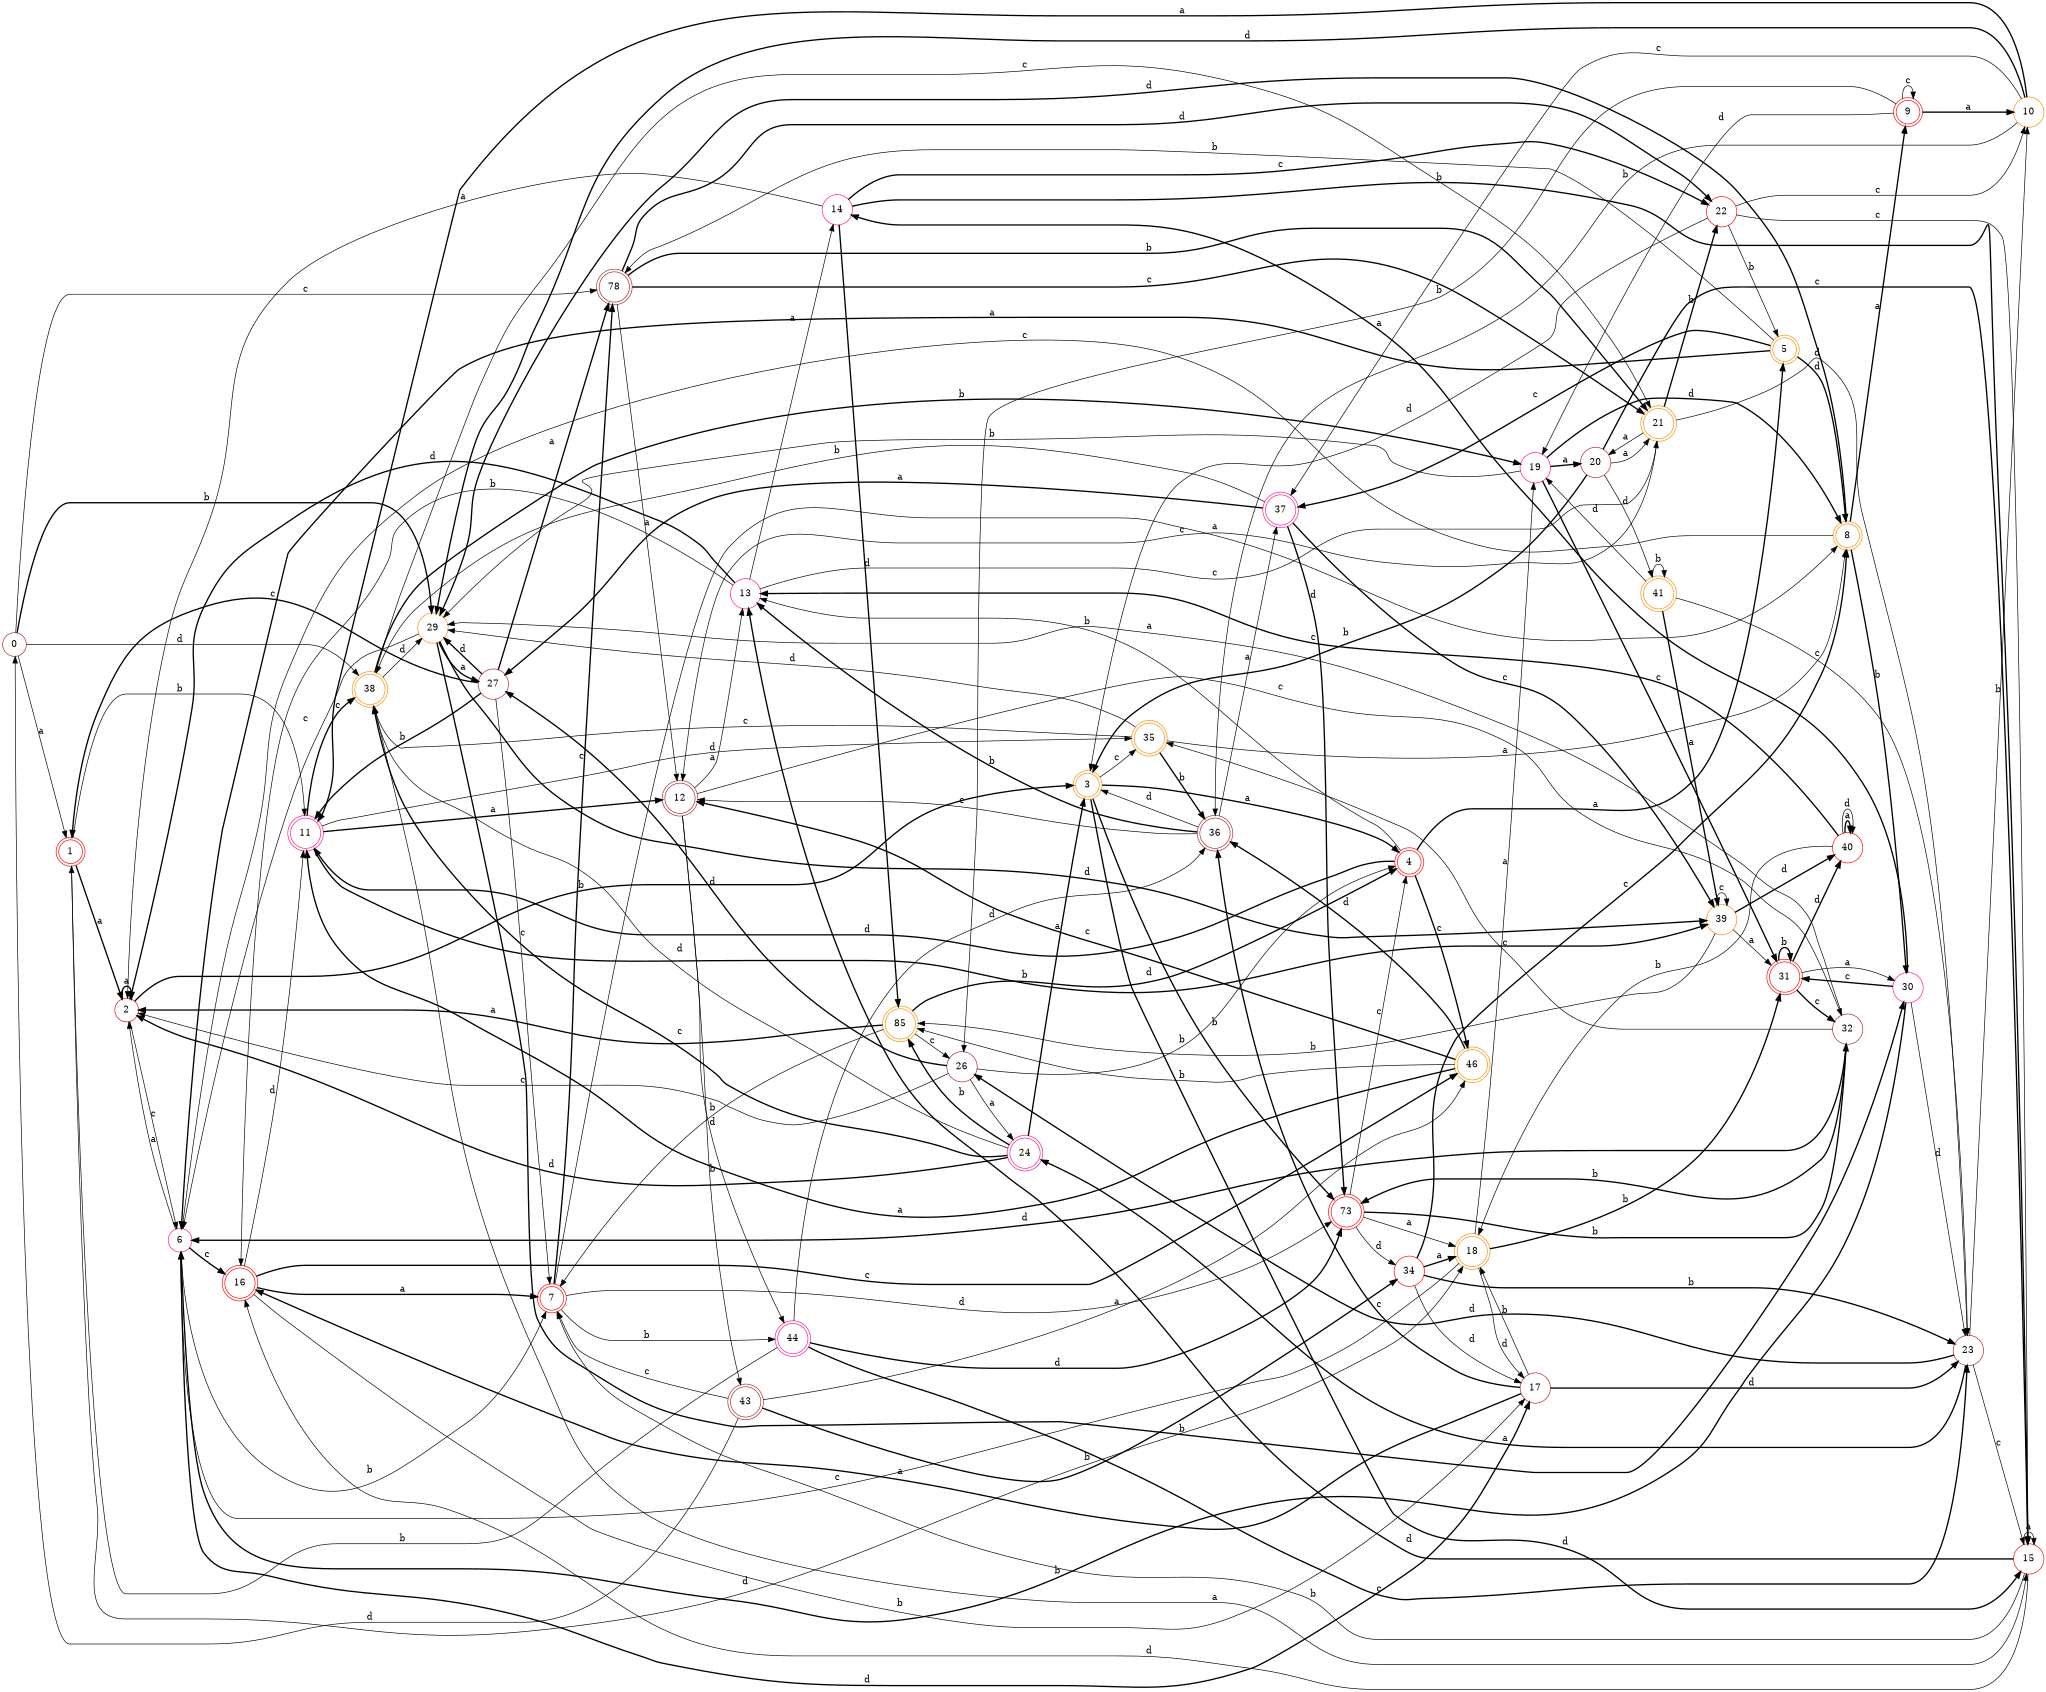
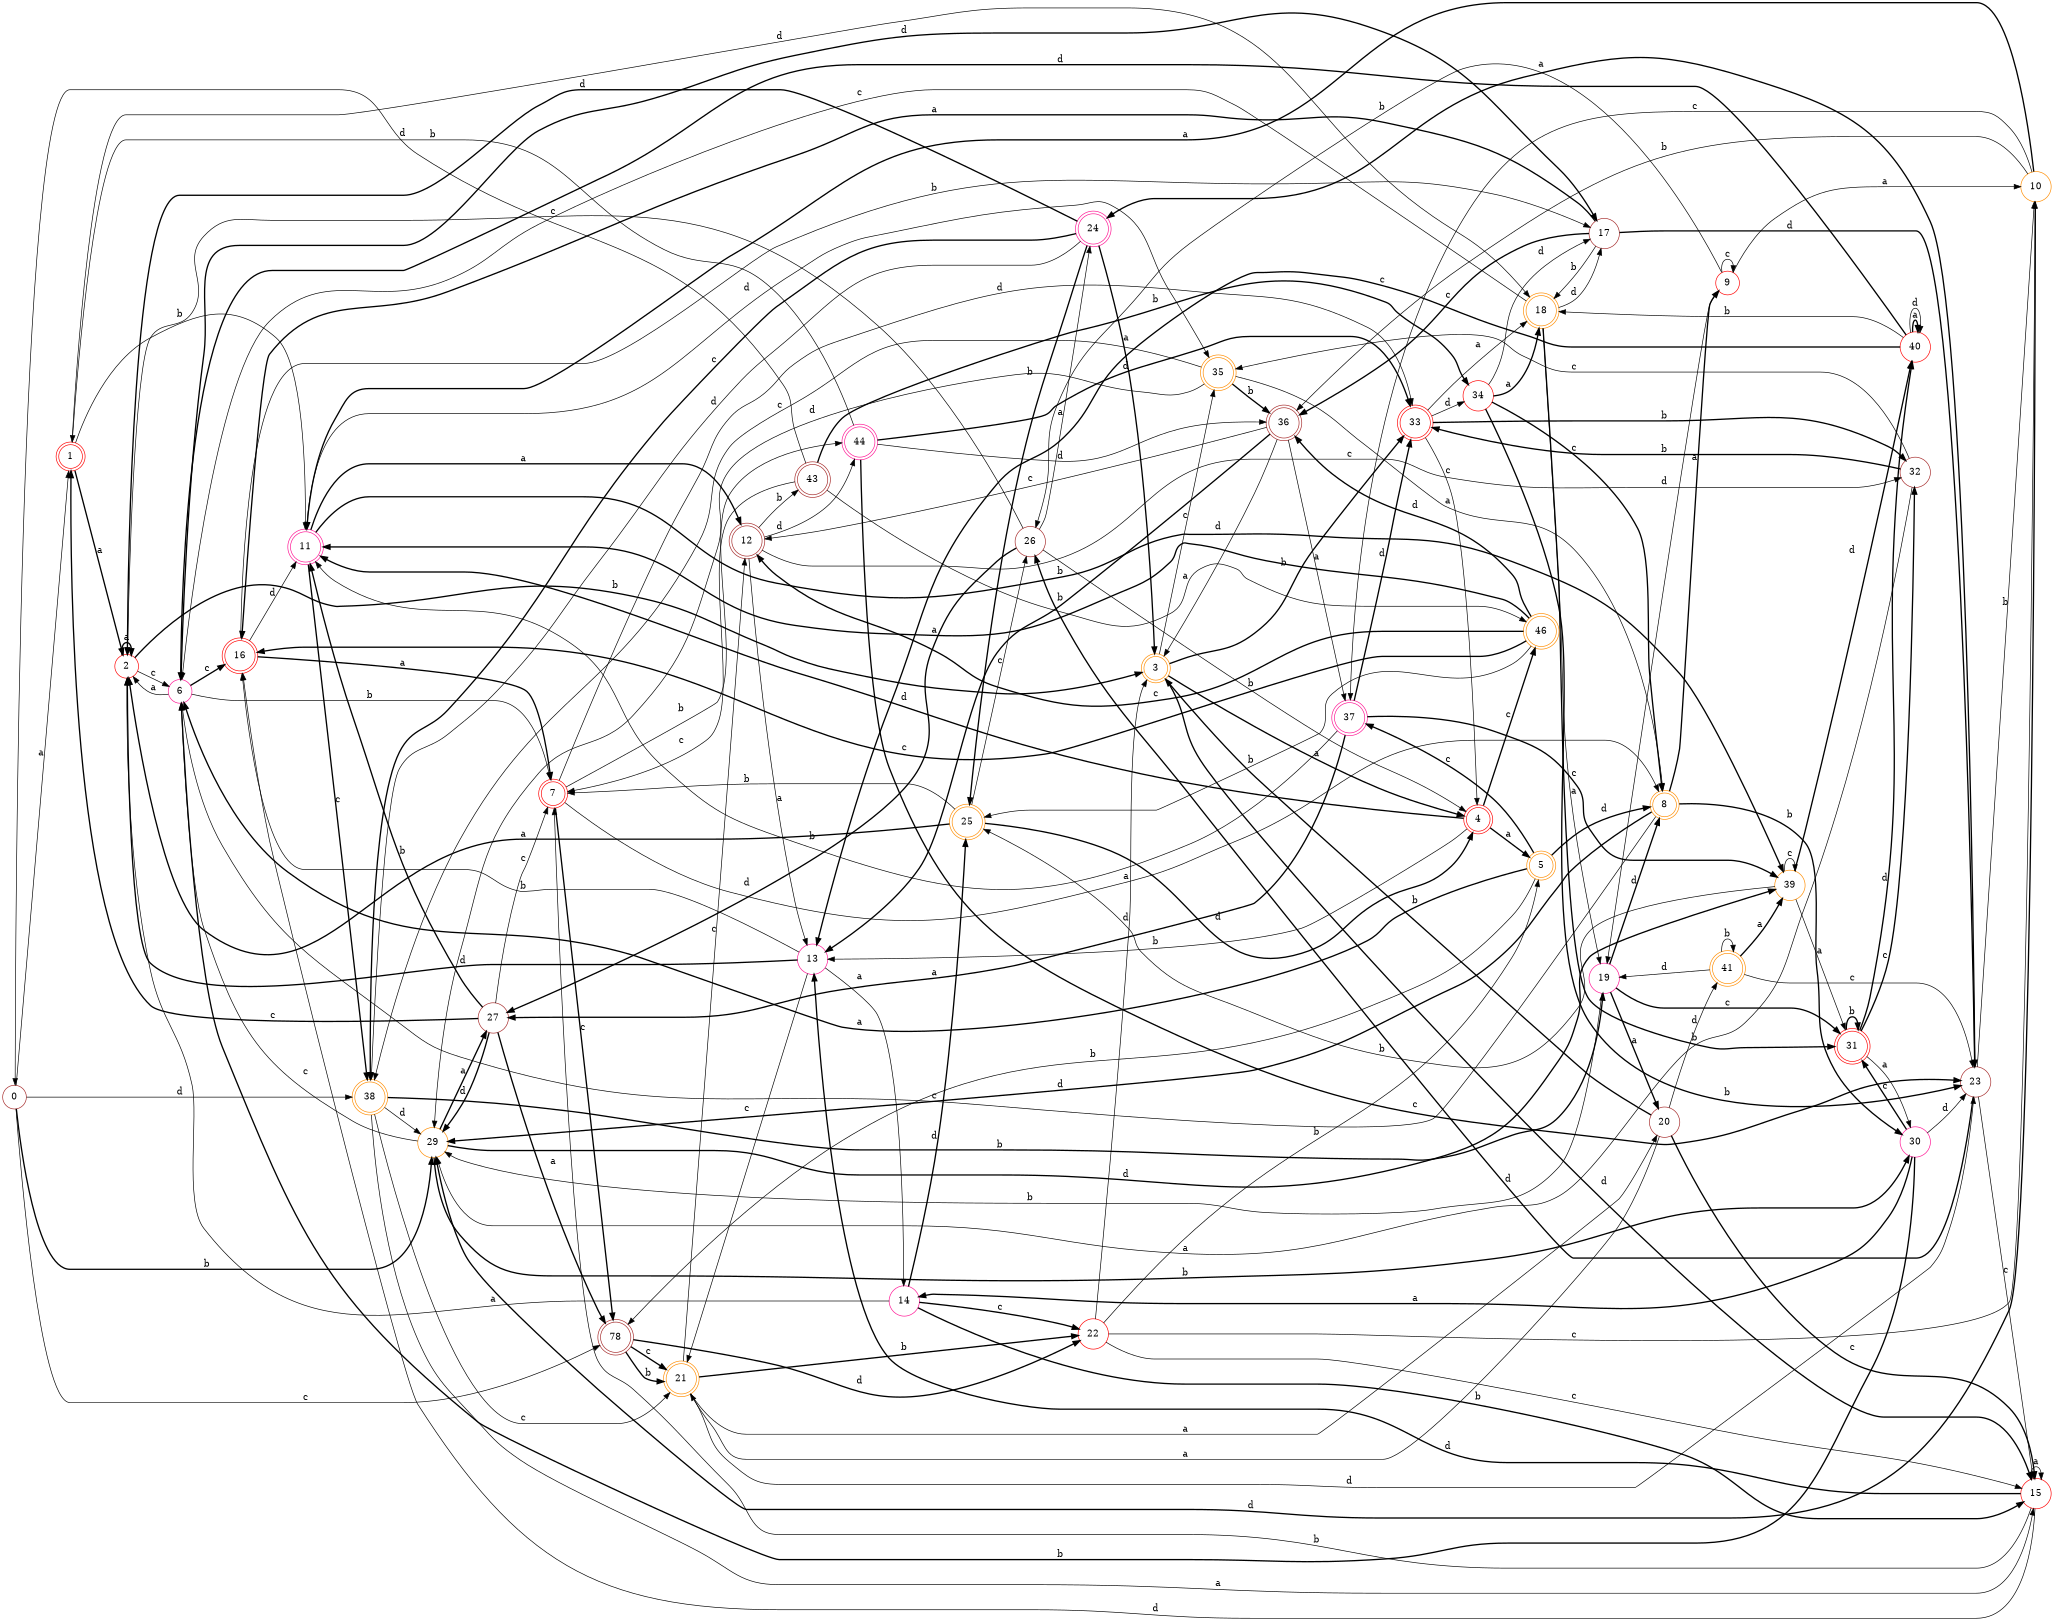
(1908, 112) -> (1728, 283)
(1965, 112) -> (1856, 187)
(794, 467) -> (803, 845)
(645, 528) -> none
(900, 1024) -> (967, 822)
(1346, 1212) -> (1415, 423)
(1104, 1215) -> (909, 65)
(880, 1282) -> (896, 753)
